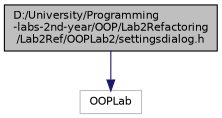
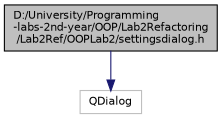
(111, 102) -> (111, 102)
